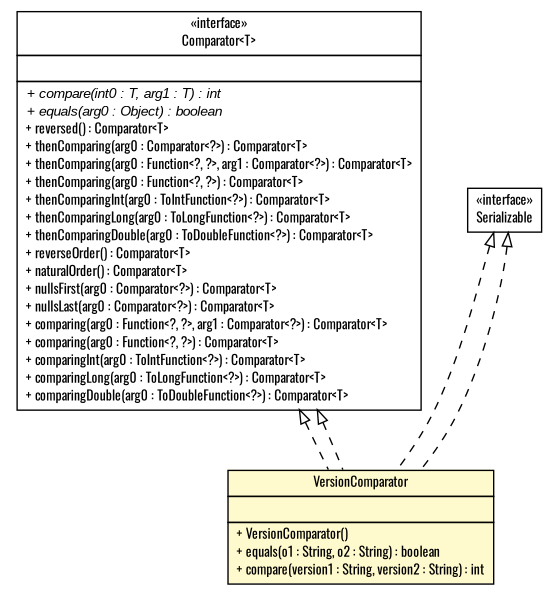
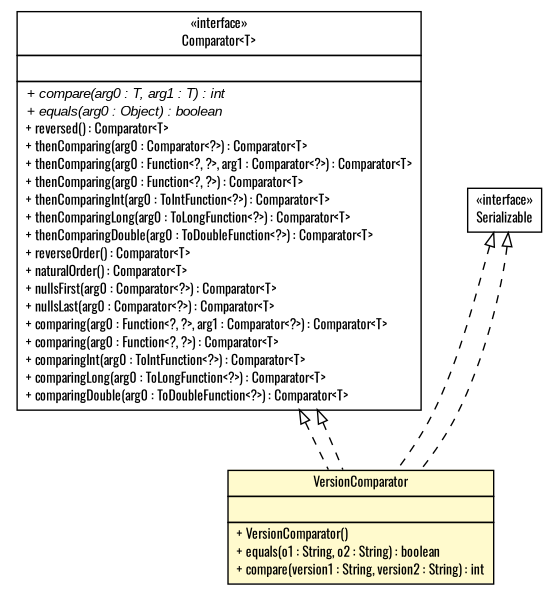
(124, 94) -> (126, 94)
